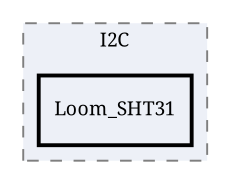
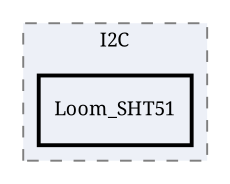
(115, 110) -> (115, 110)
